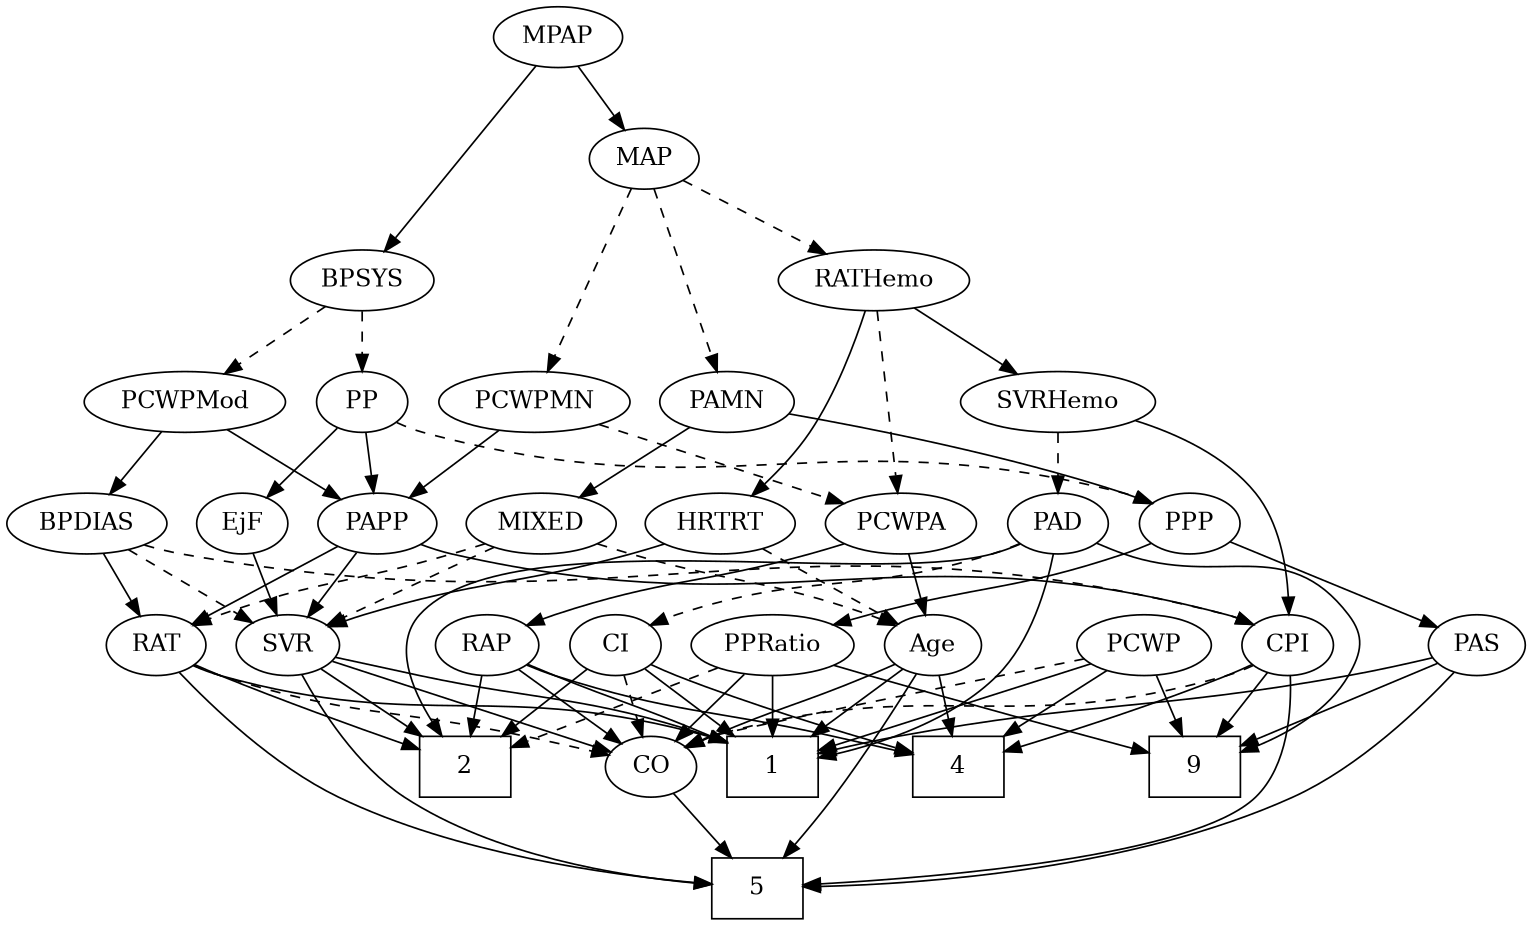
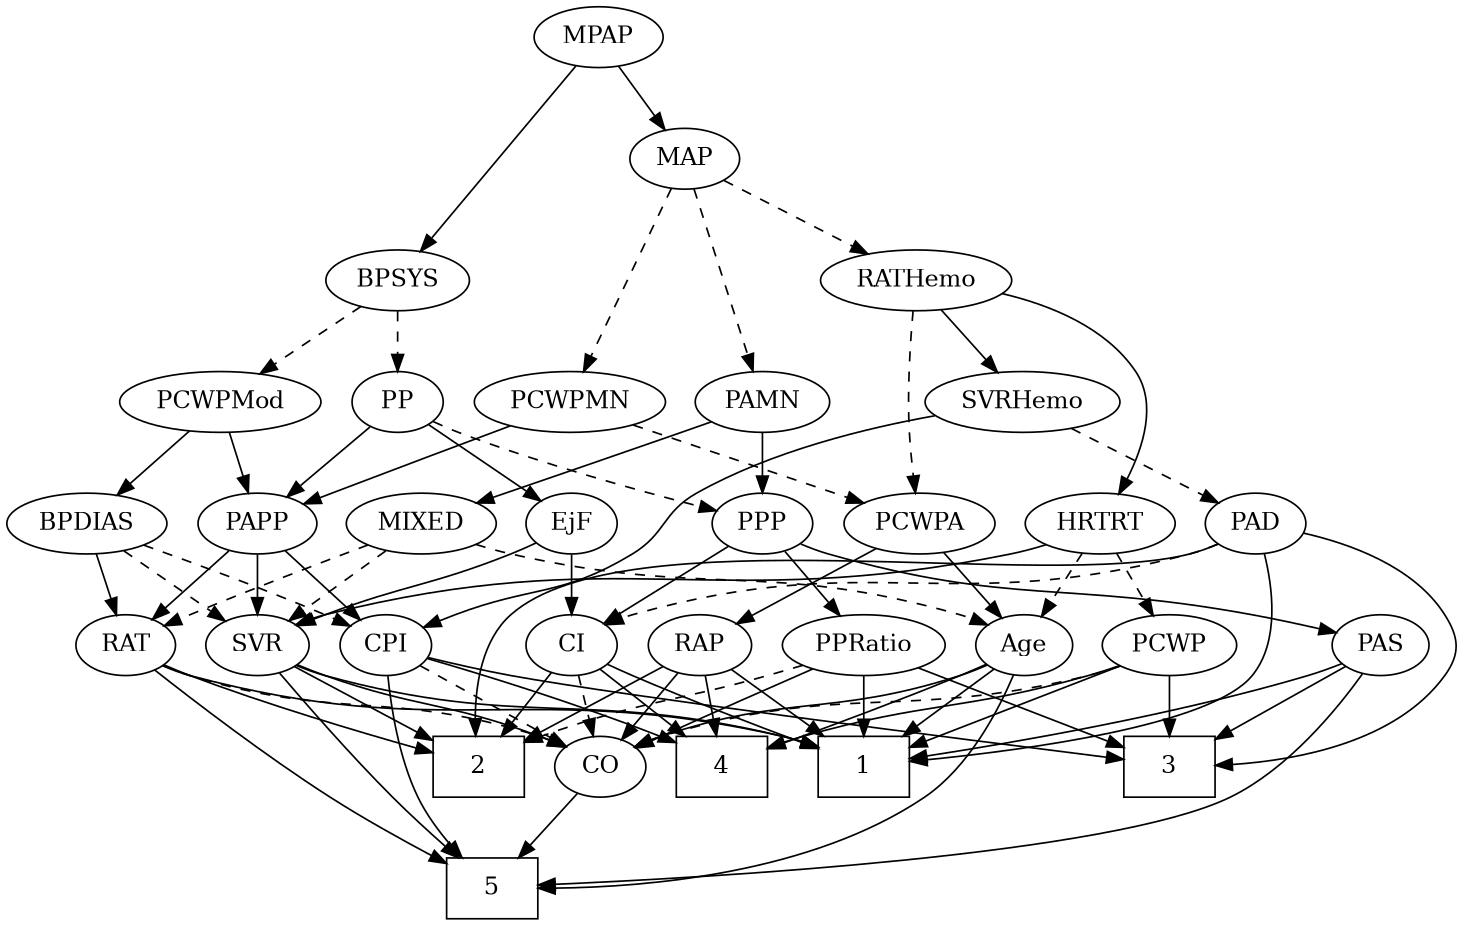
none -> (572, 576)
none -> (1131, 578)
none -> (657, 590)
(1195, 767) -> (1169, 767)
